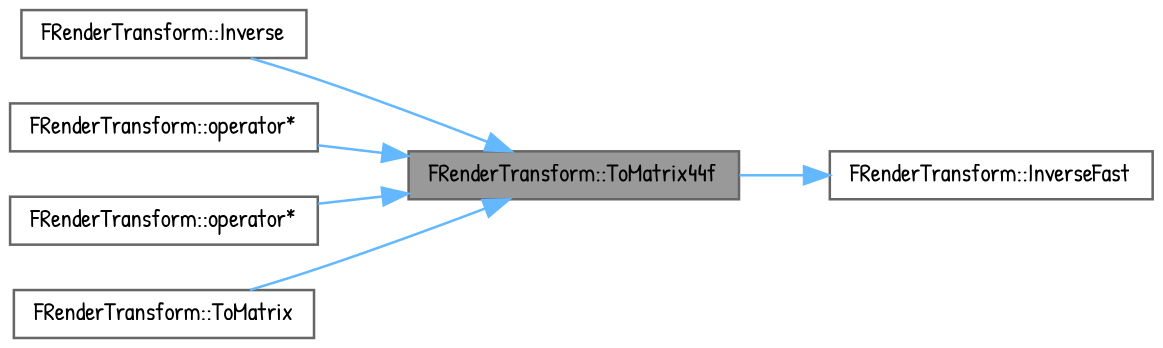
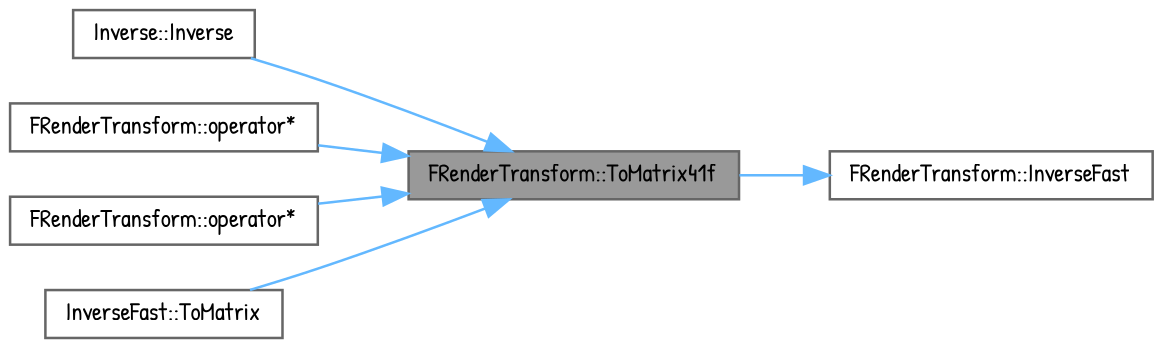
(164, 34) -> (164, 34)
(574, 175) -> (574, 175)
(164, 314) -> (164, 314)
